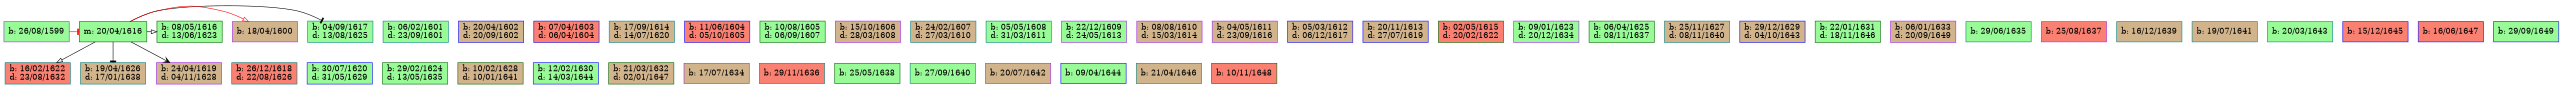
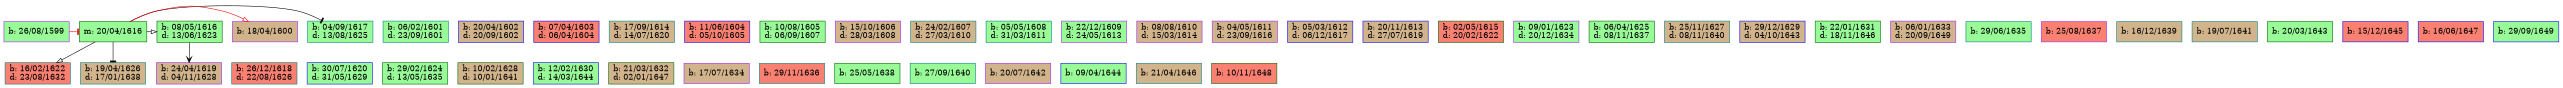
(2300, 32) -> (2300, 32)
(148, 51) -> (189, 50)
